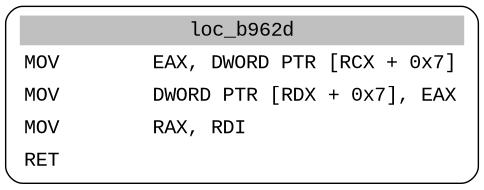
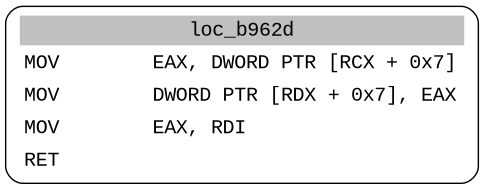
(135, 127) -> (135, 127)
